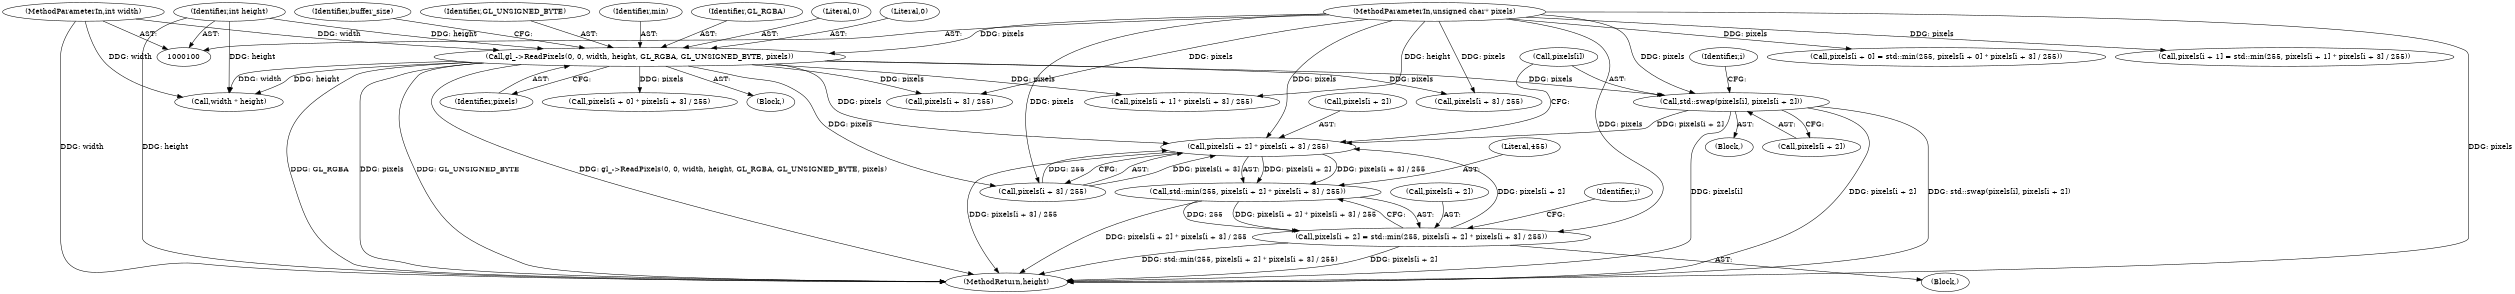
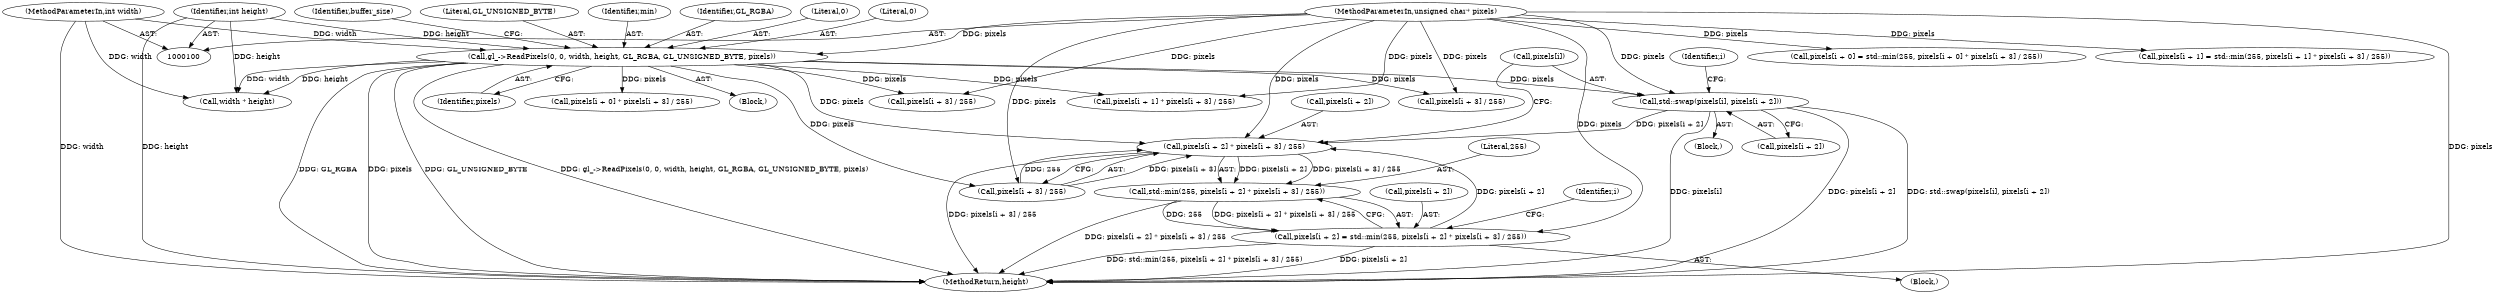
(505, 12) -> (499, 12)
(1428, 57) -> (1410, 57)
(1525, 147) -> (1504, 147)
